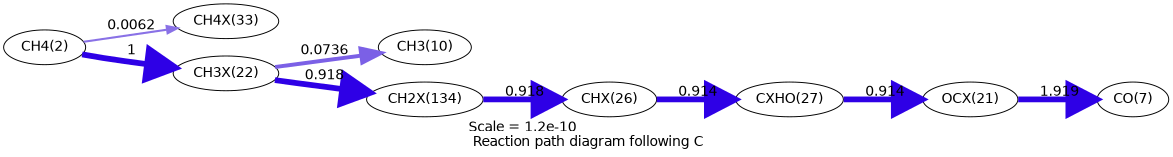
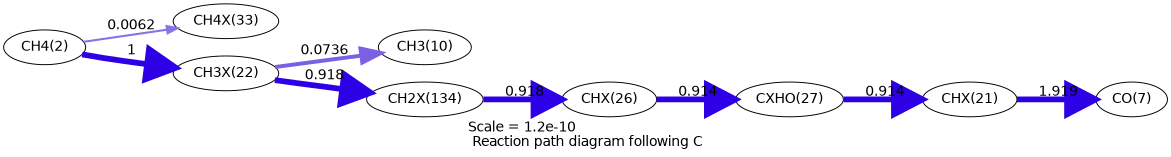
(970, 99) -> (970, 99)
